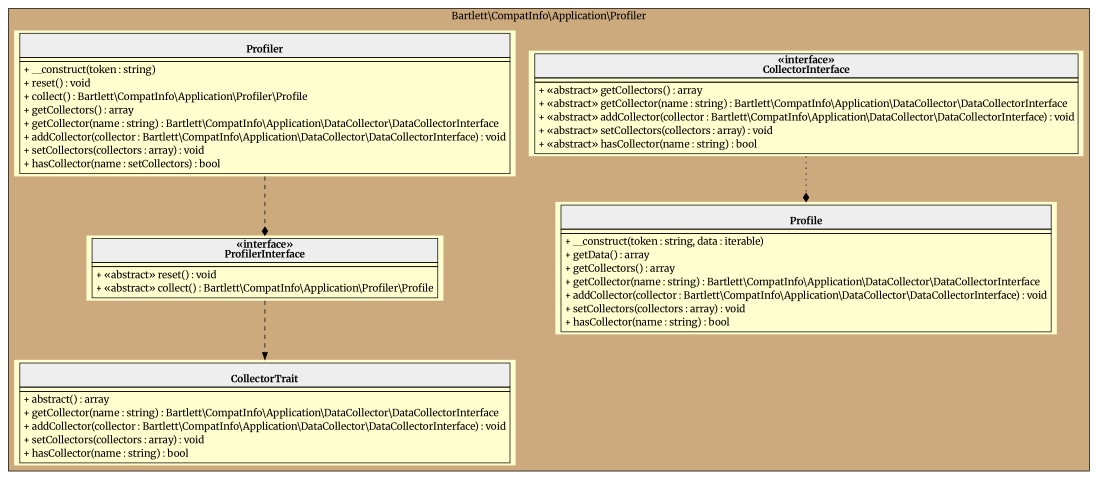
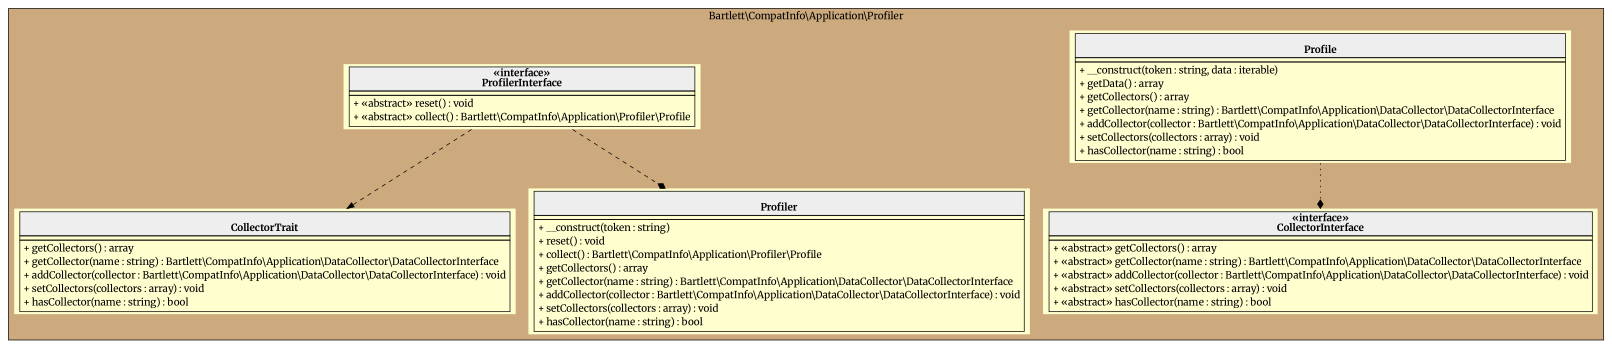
(122, 164) -> (620, 322)
(806, 175) -> (1320, 181)
(265, 202) -> (615, 157)
(67, 400) -> (79, 249)
